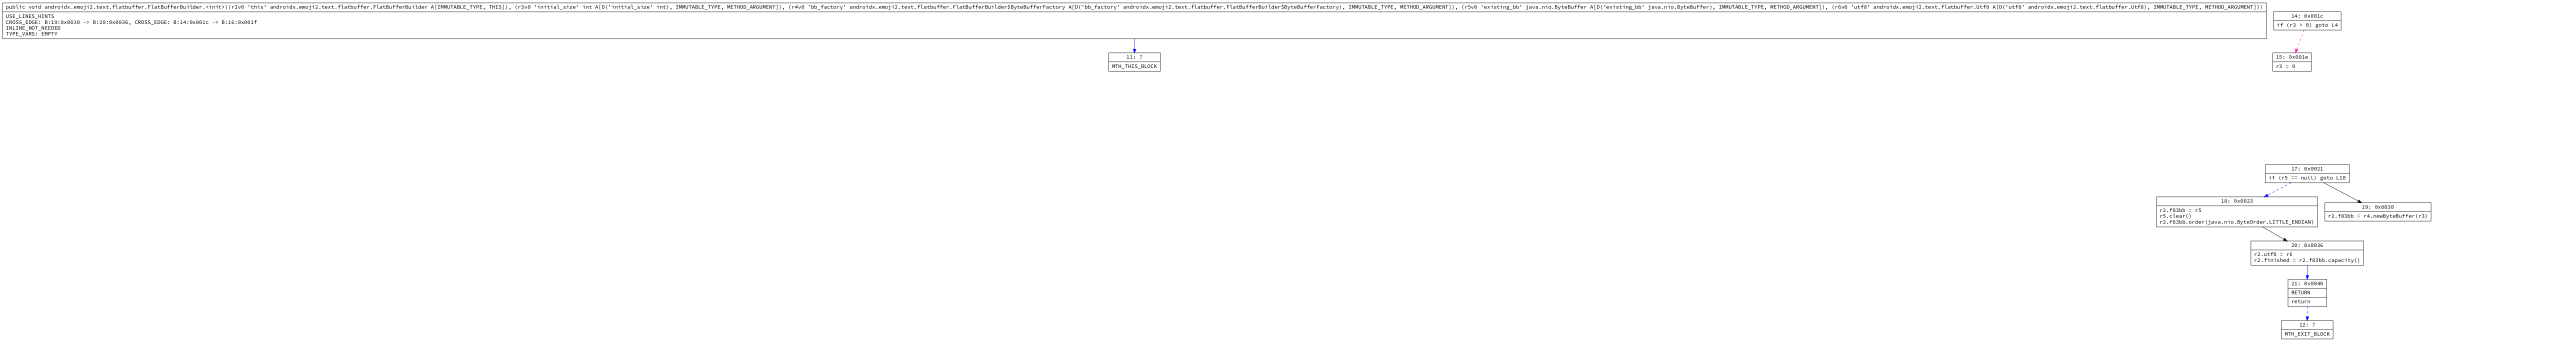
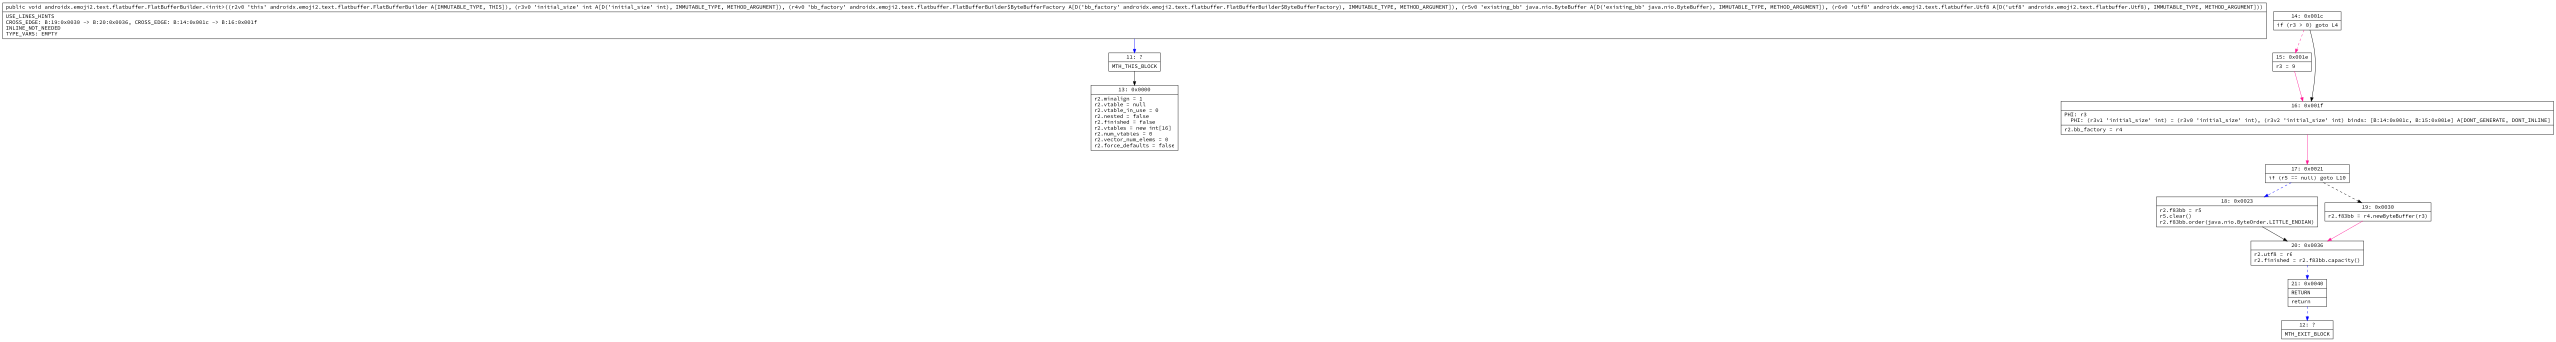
none -> (1135, 118)
none -> (2307, 118)
(2341, 192) -> (2341, 192)
none -> (2347, 230)
(2307, 270) -> (2307, 270)
